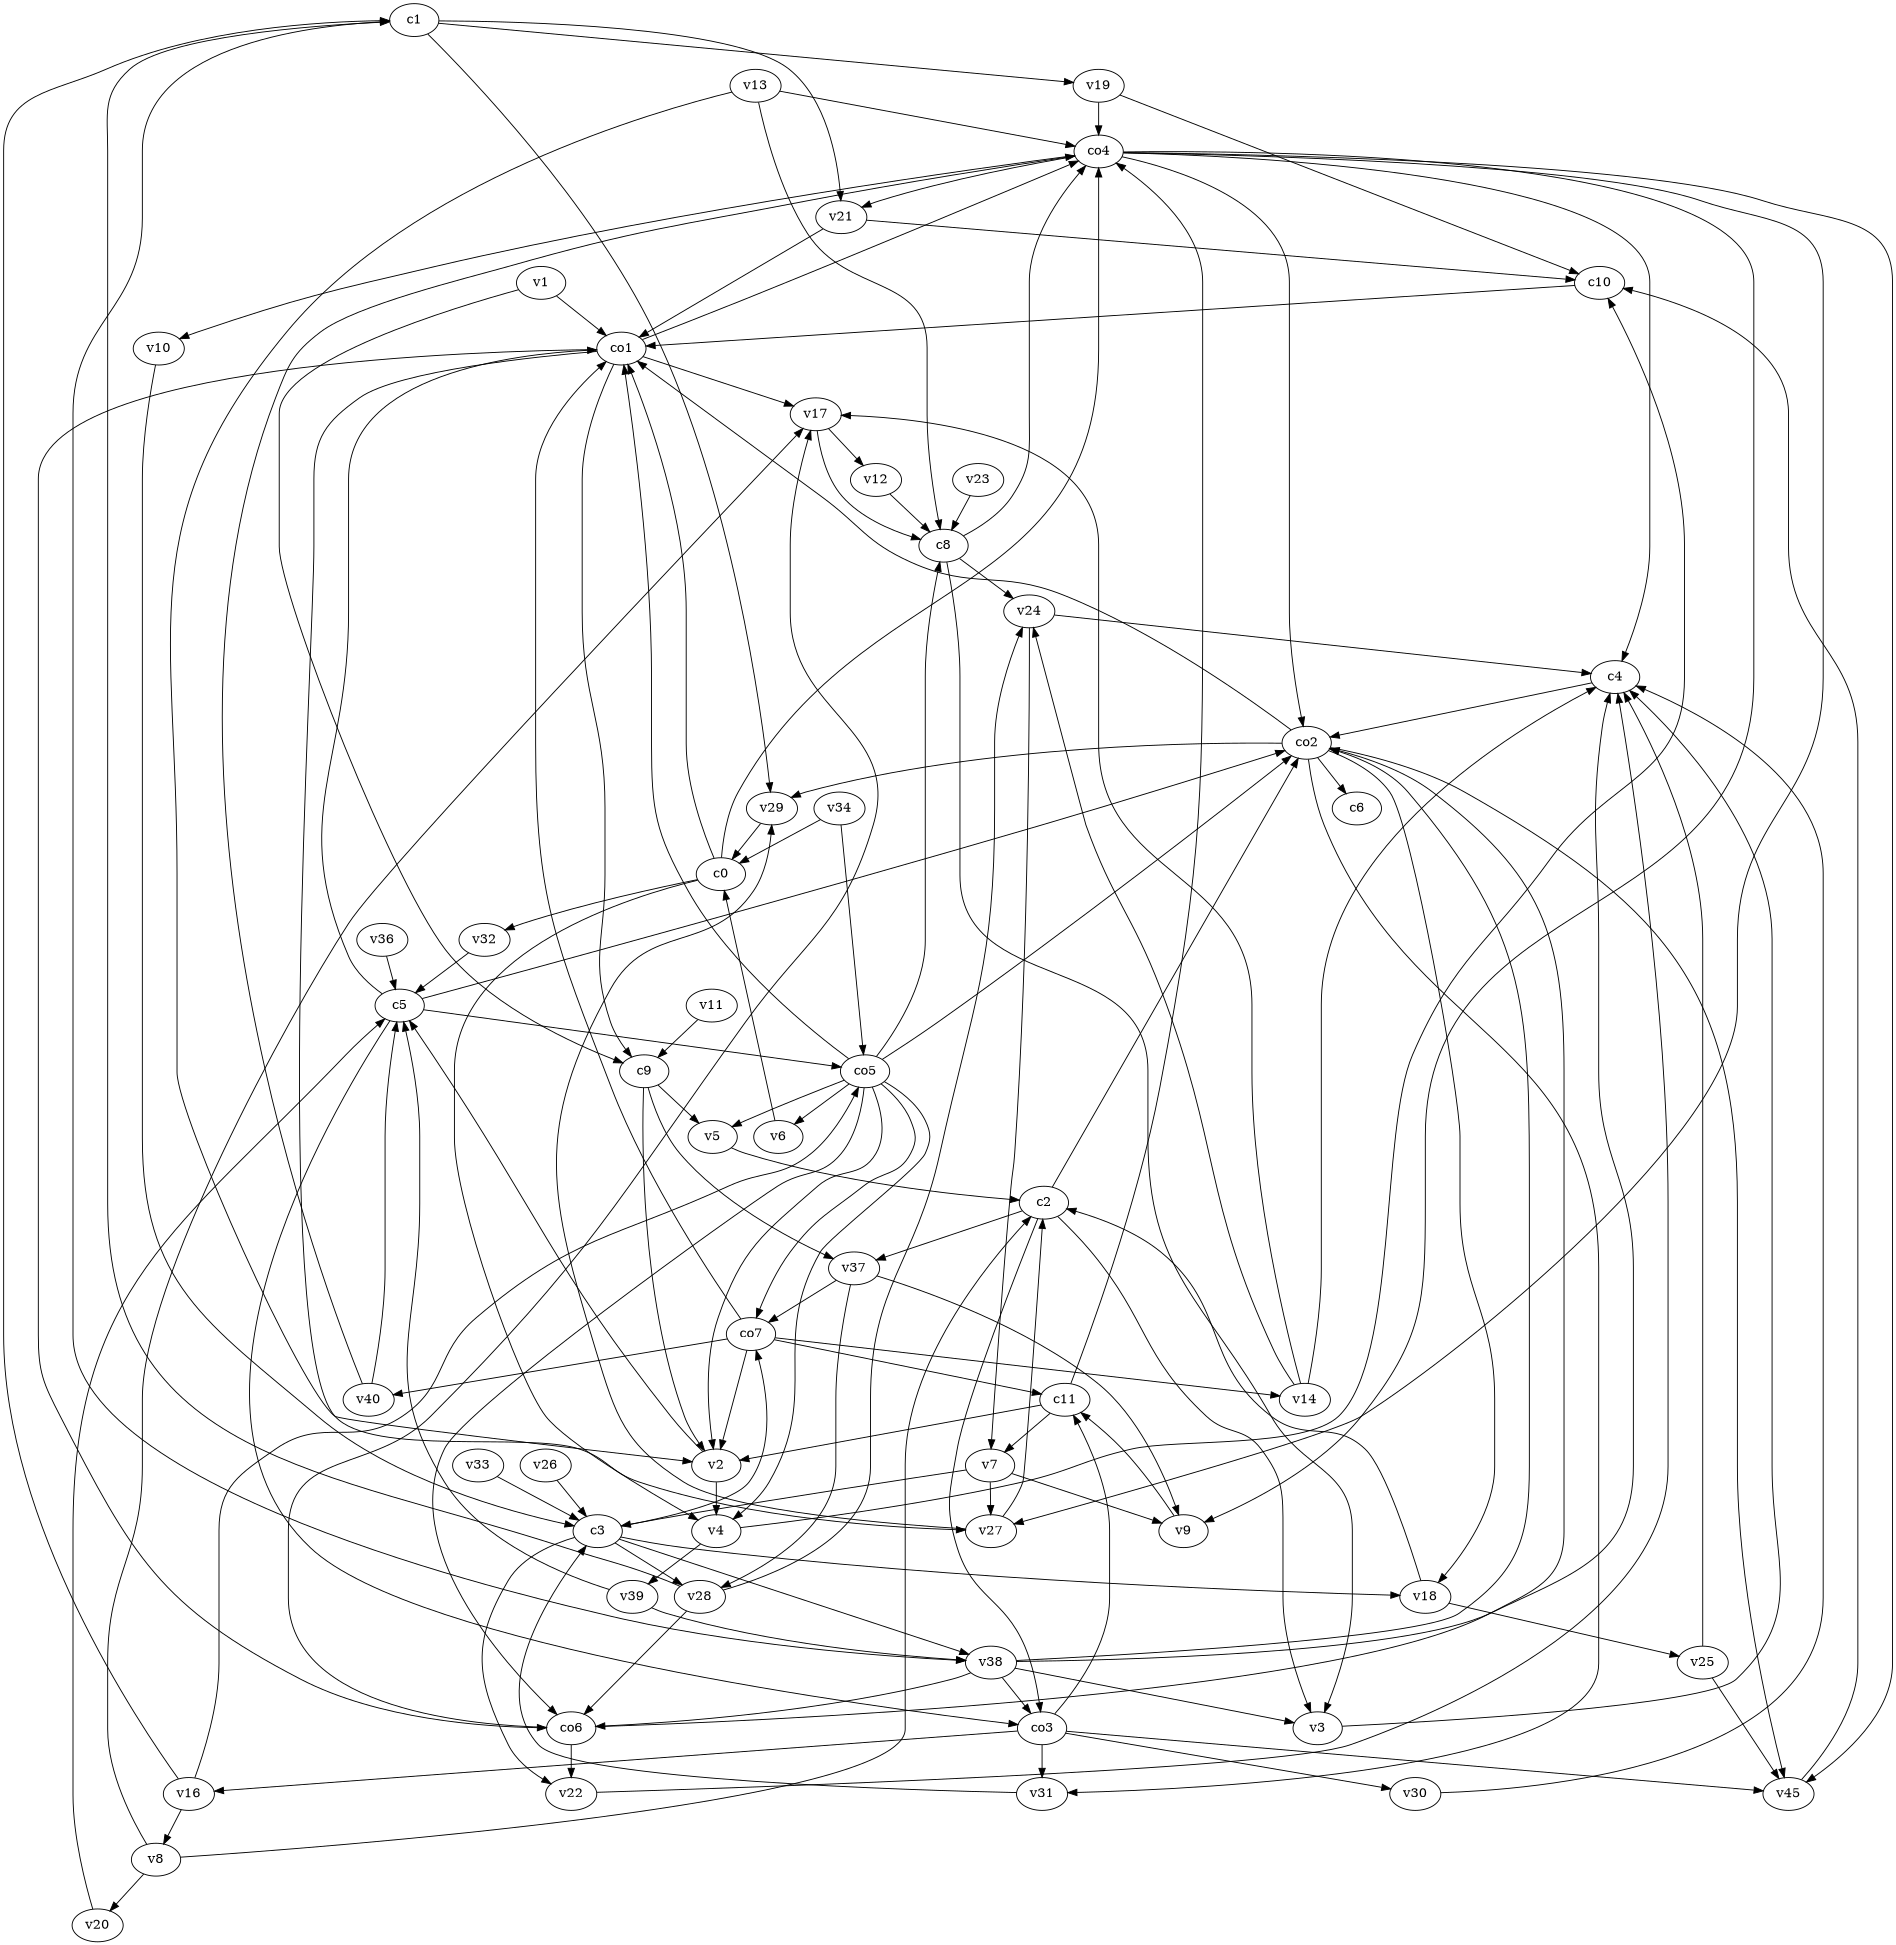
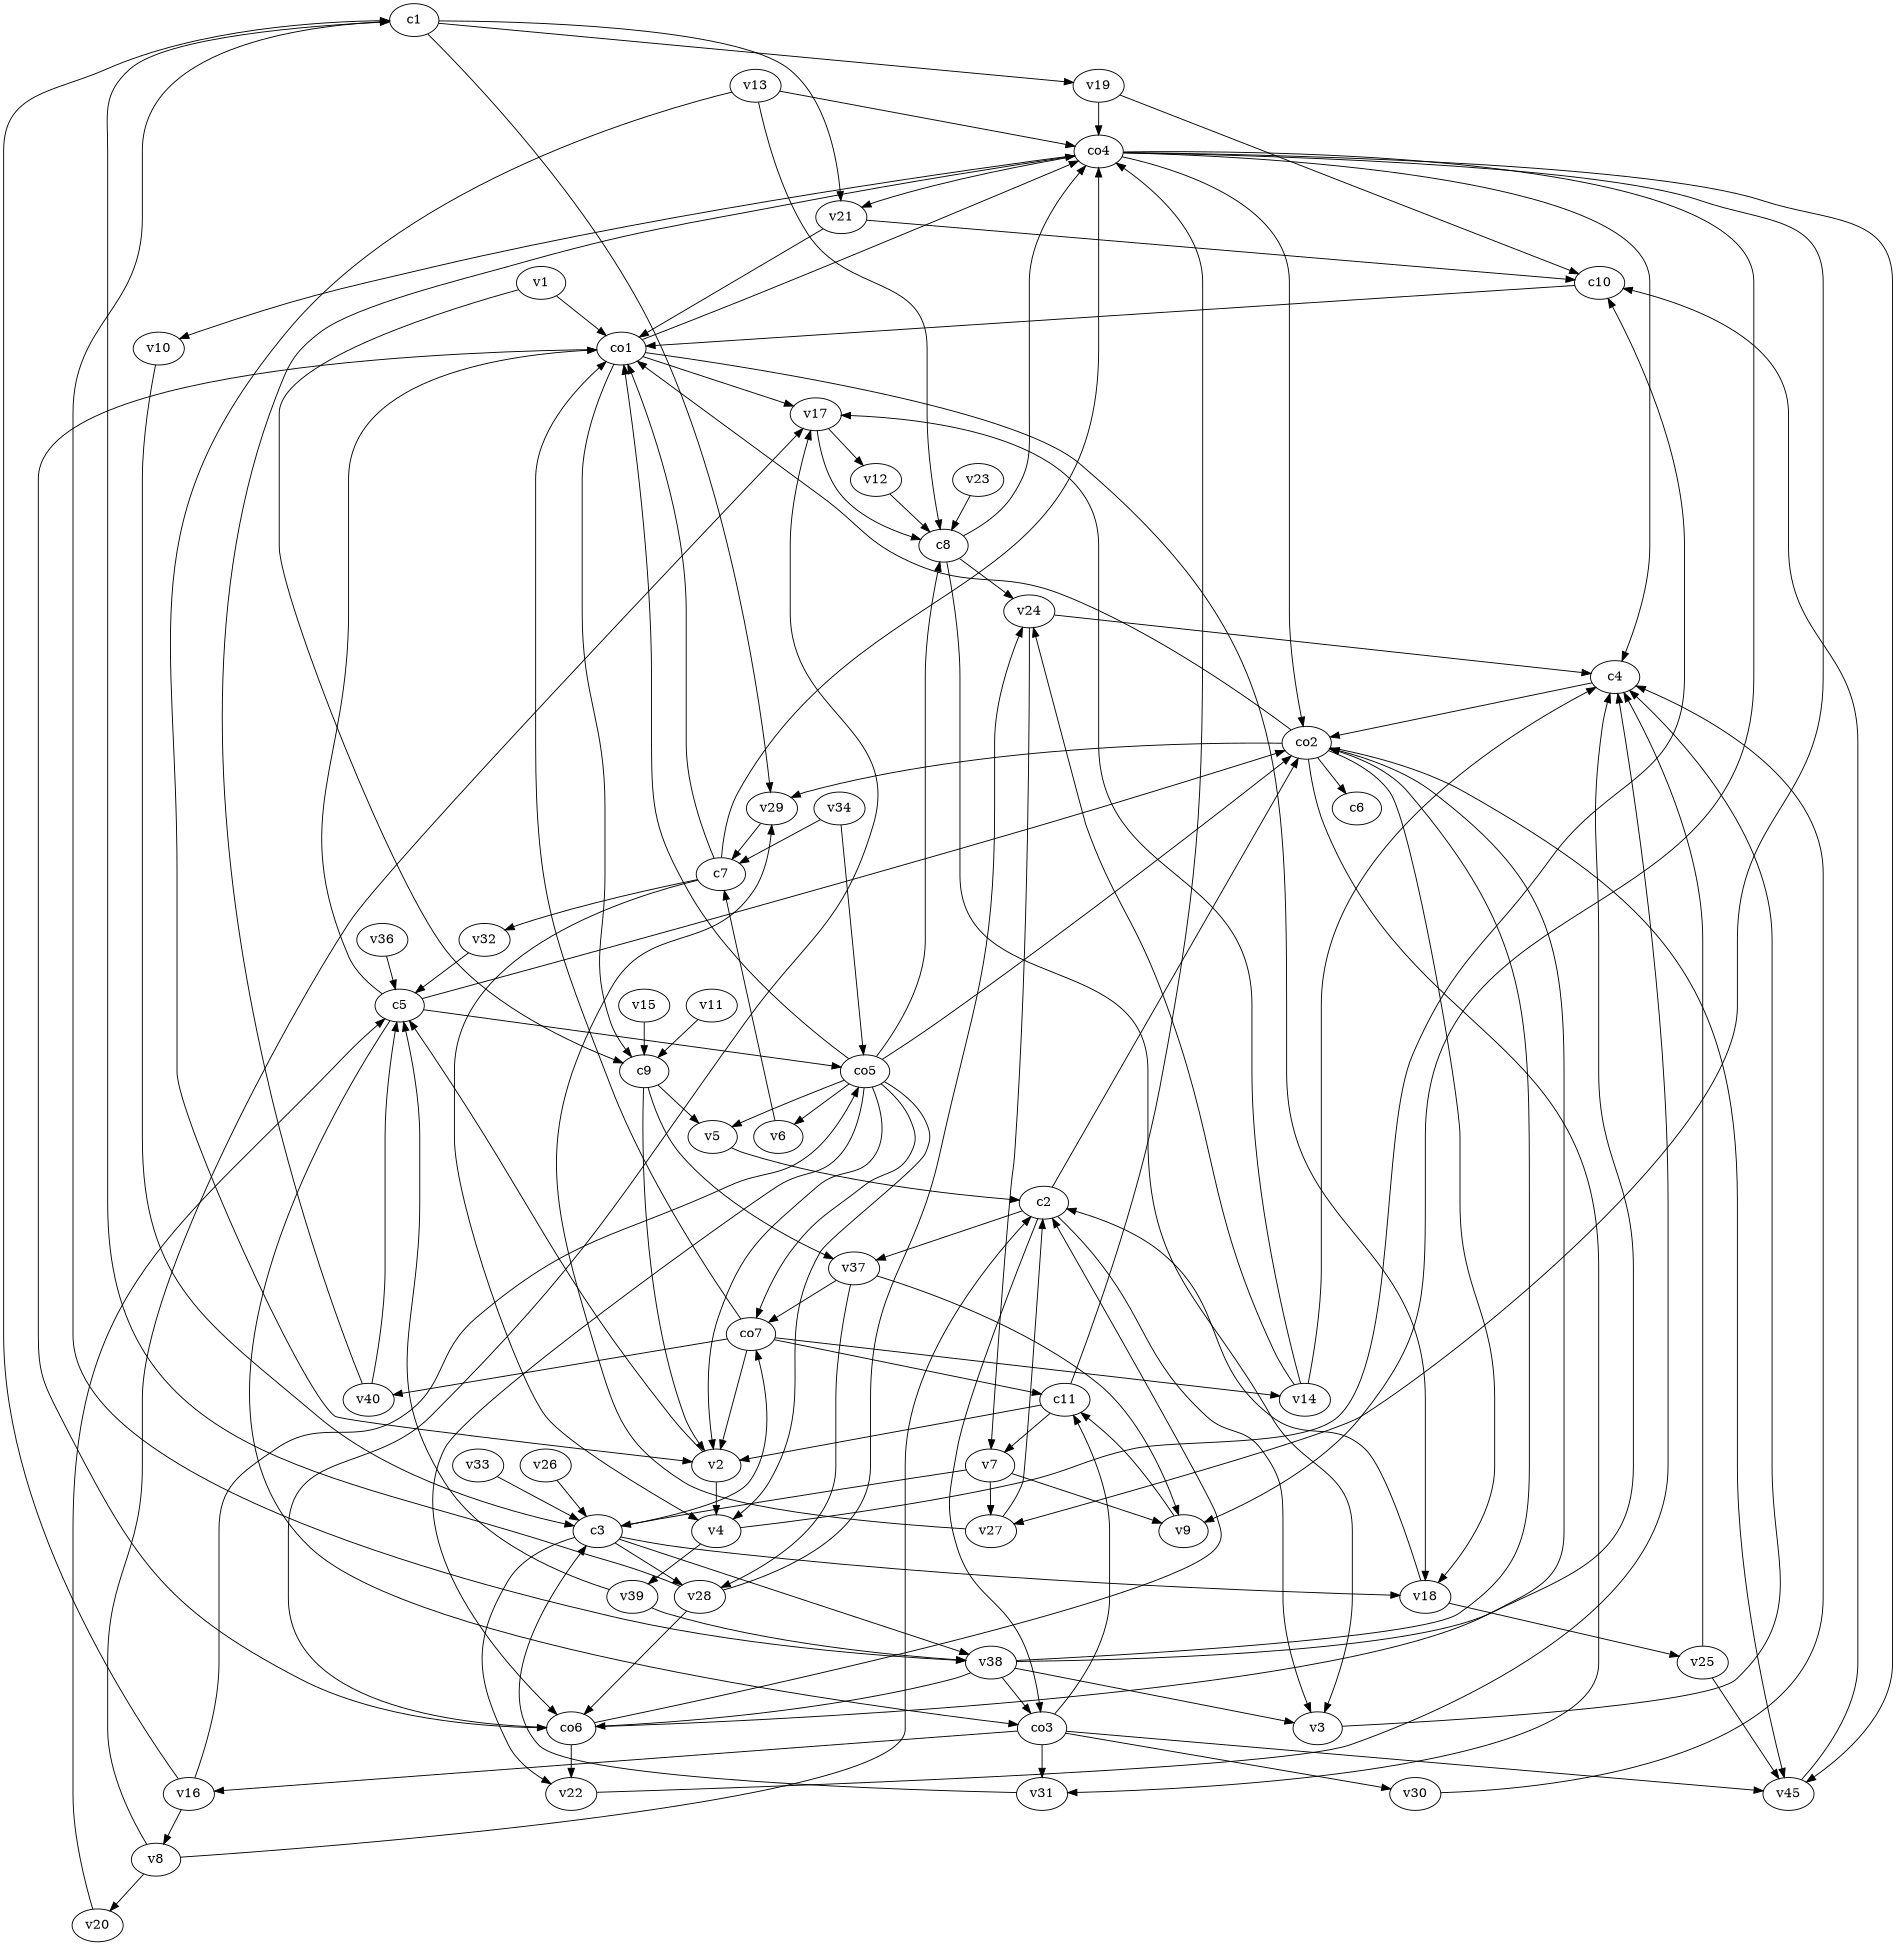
(721, 874) -> (721, 874)
none -> (644, 1006)
(300, 1051) -> (1275, 778)
none -> (1086, 1603)
